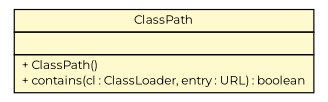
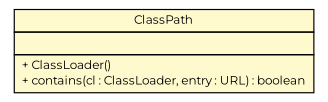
(60, 65) -> (67, 65)
